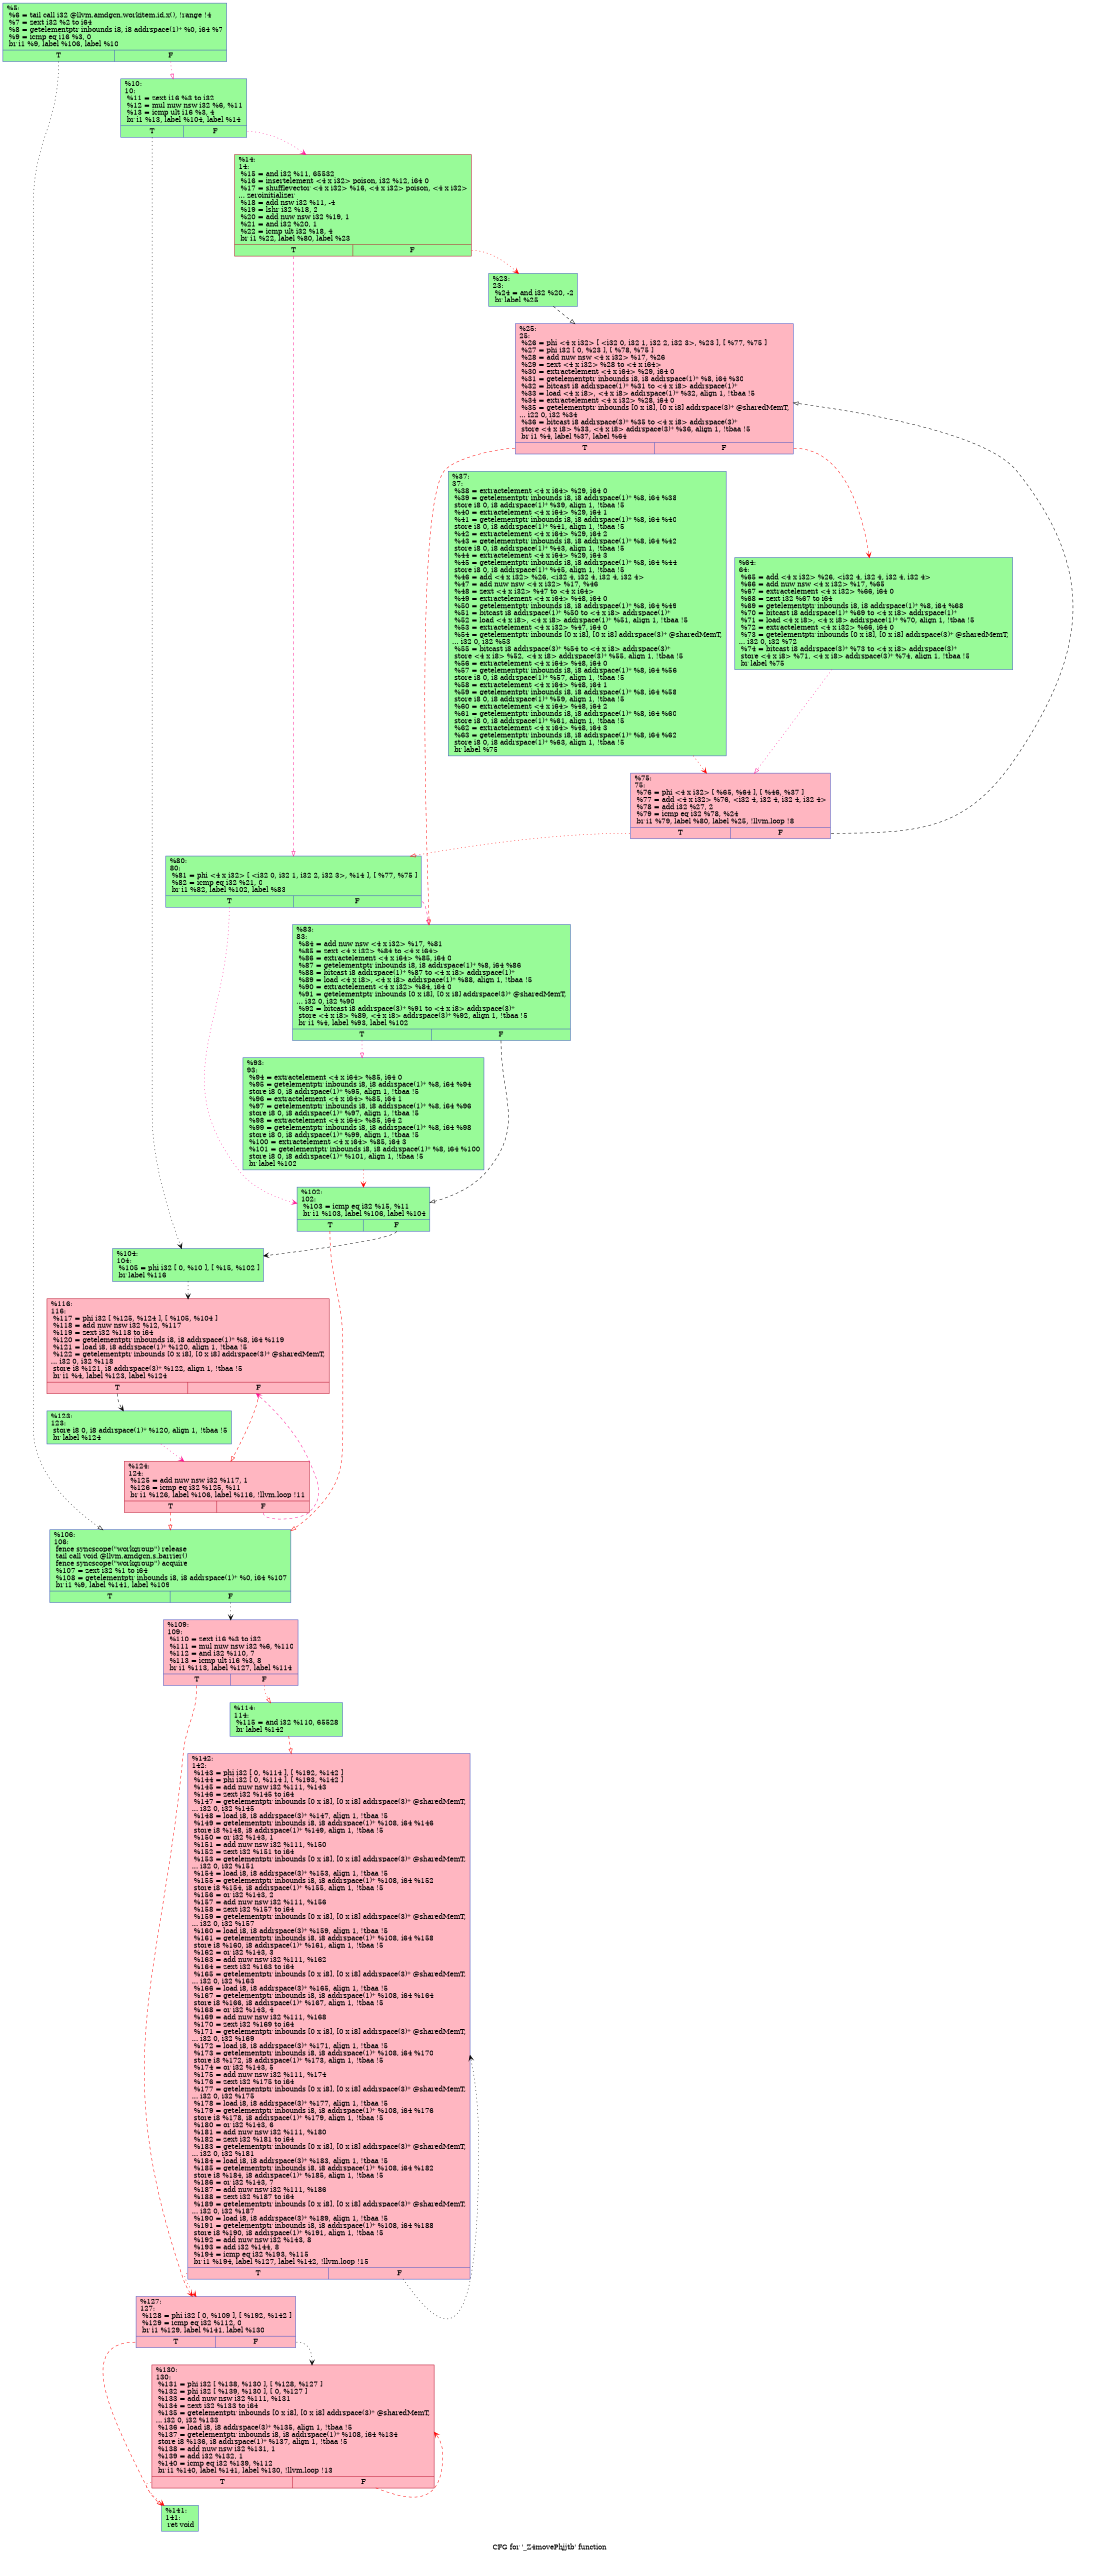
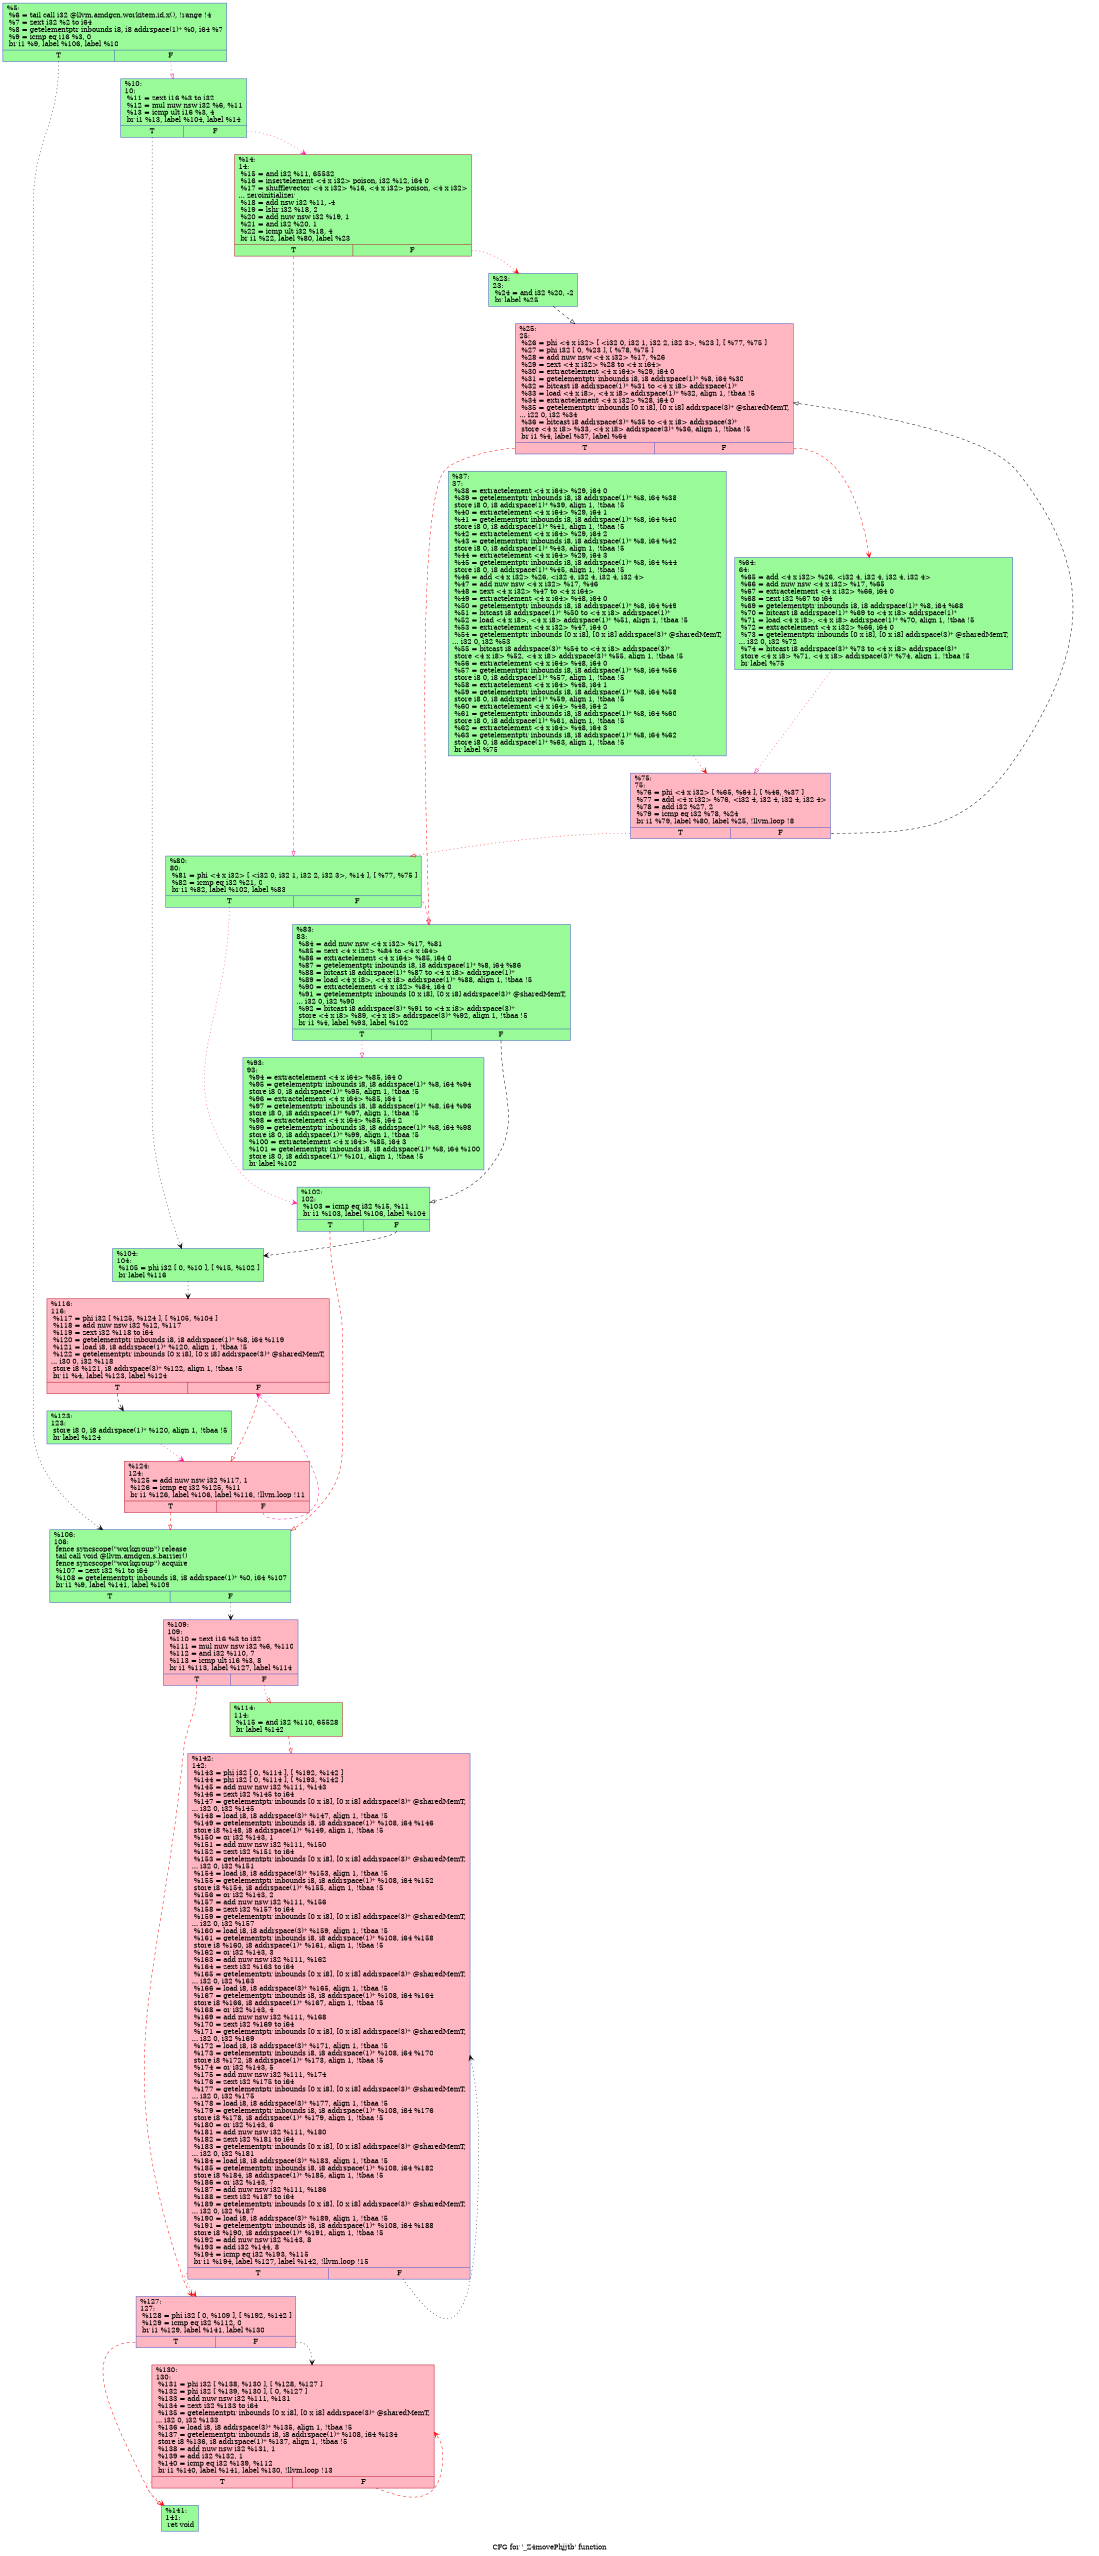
(33, 805) -> (33, 805)
(363, 1176) -> none
(82, 1362) -> (82, 1362)
(286, 1719) -> (286, 1719)
